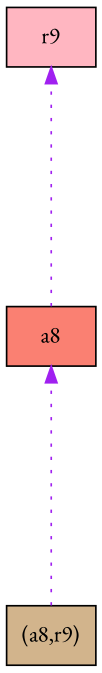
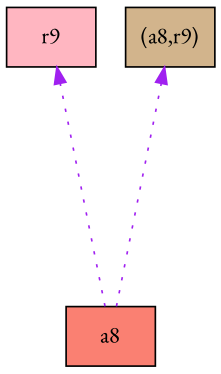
(51, 494) -> (139, 195)
